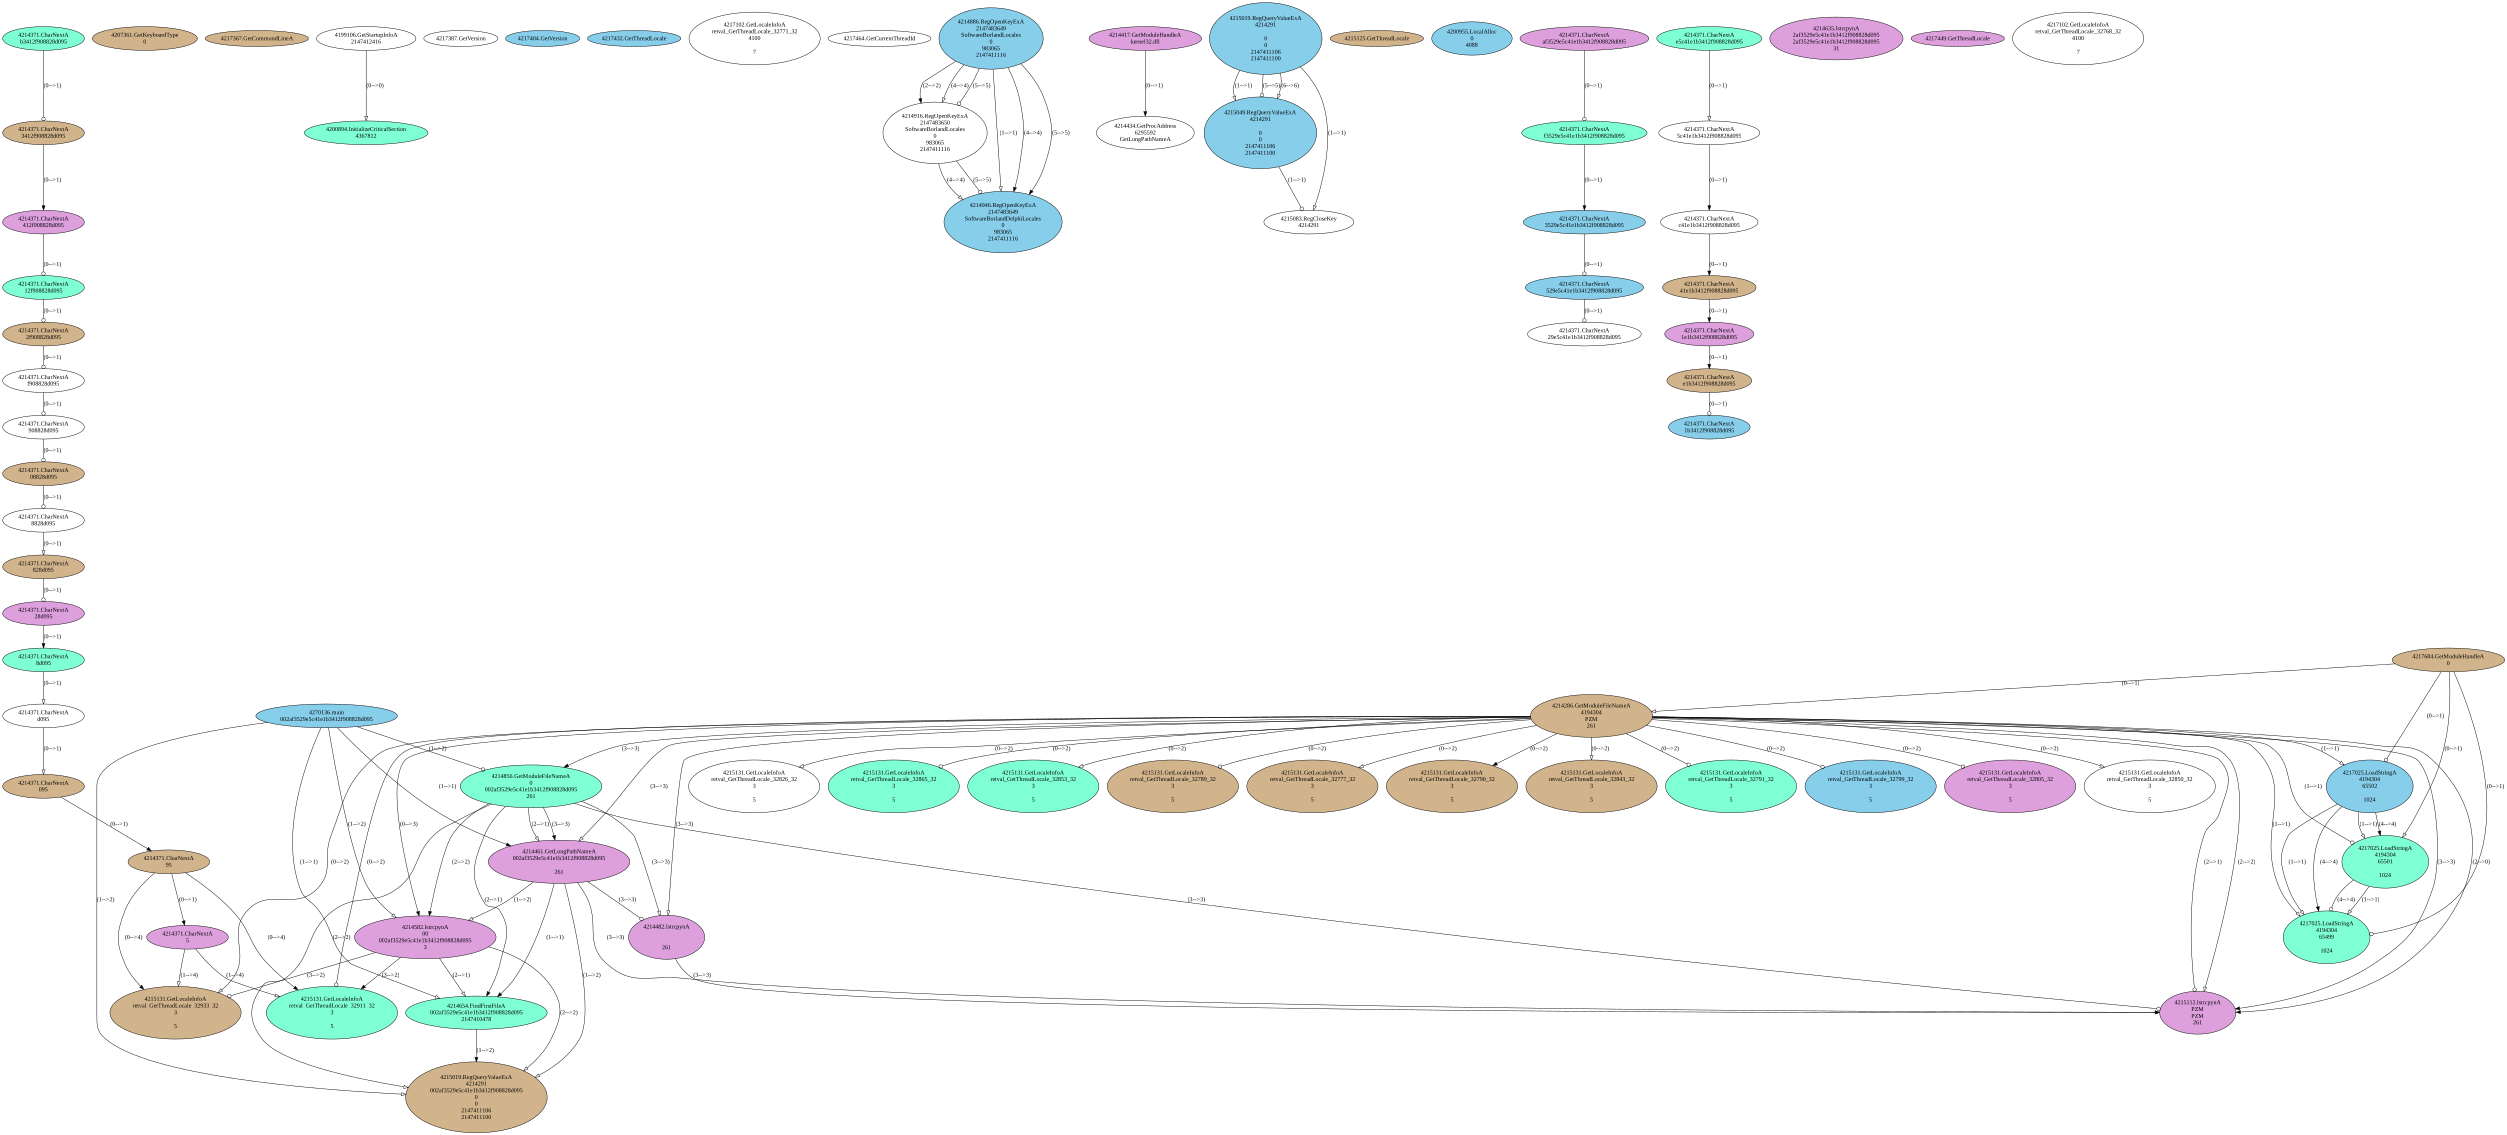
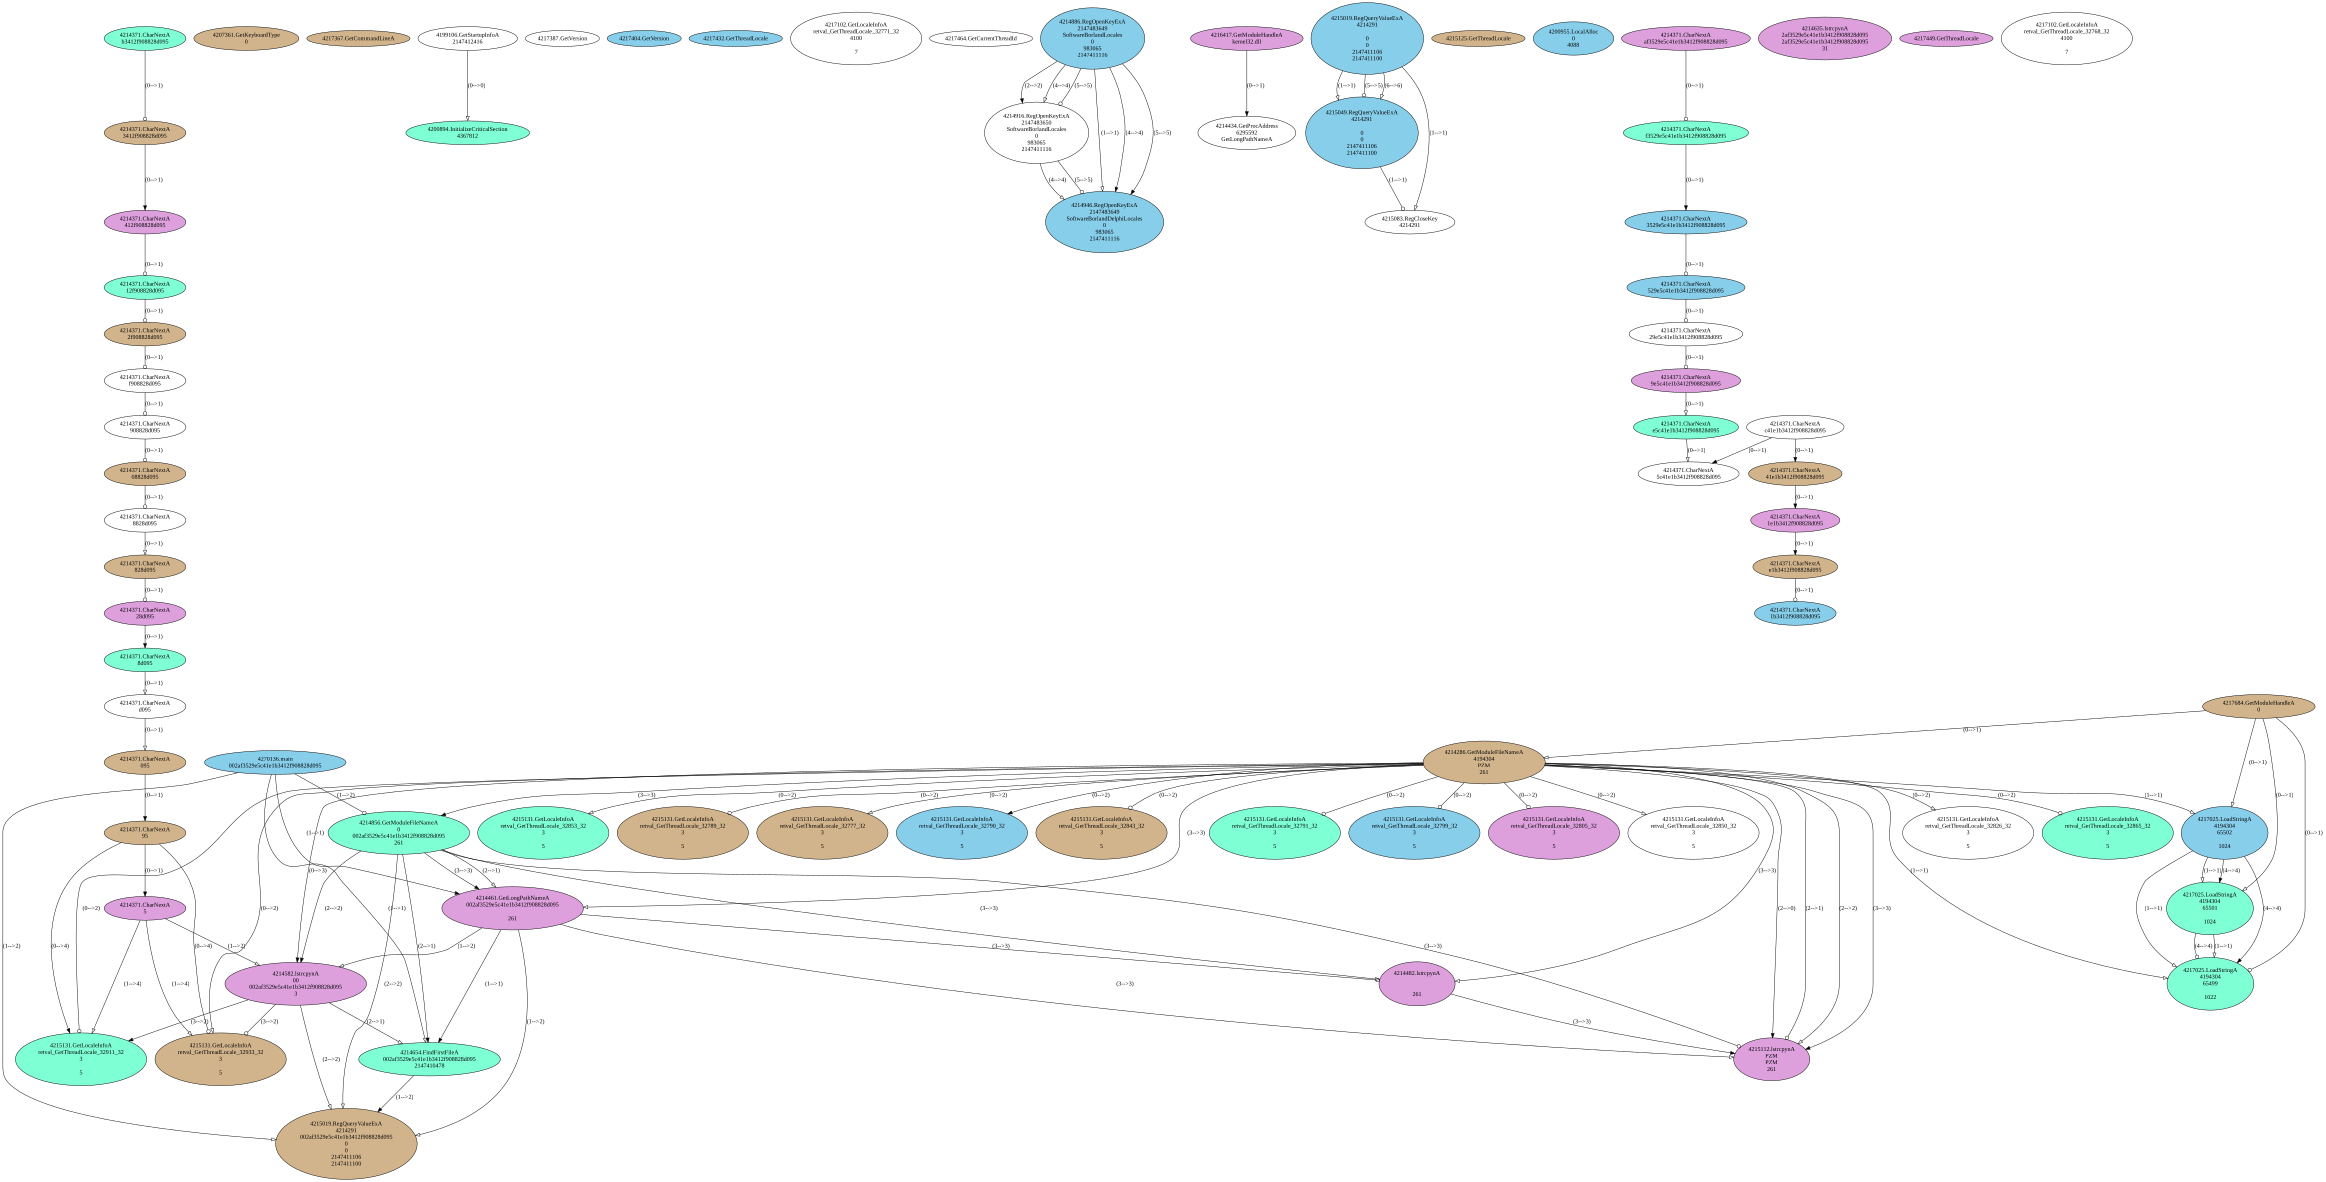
(1145, 38) -> (1247, 38)
(1709, 175) -> (1744, 450)
none -> (1686, 381)
(2414, 715) -> (2244, 760)
(2027, 727) -> none
(1592, 746) -> (1245, 776)
(1452, 786) -> (962, 833)
(348, 827) -> (210, 941)
(120, 927) -> (194, 927)
(2327, 937) -> (2210, 984)
